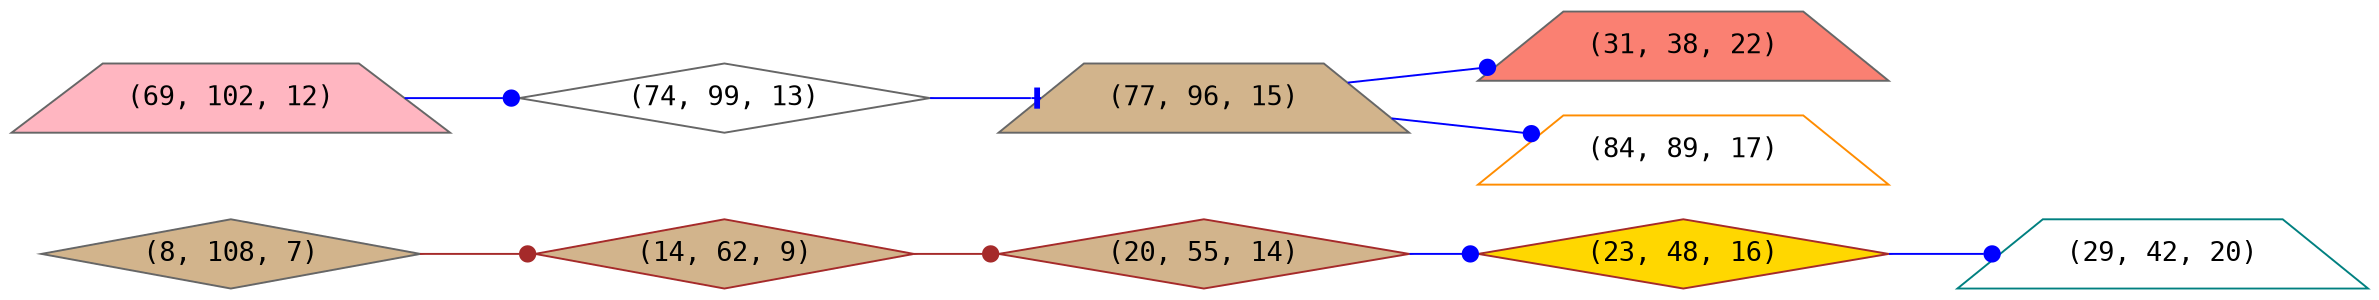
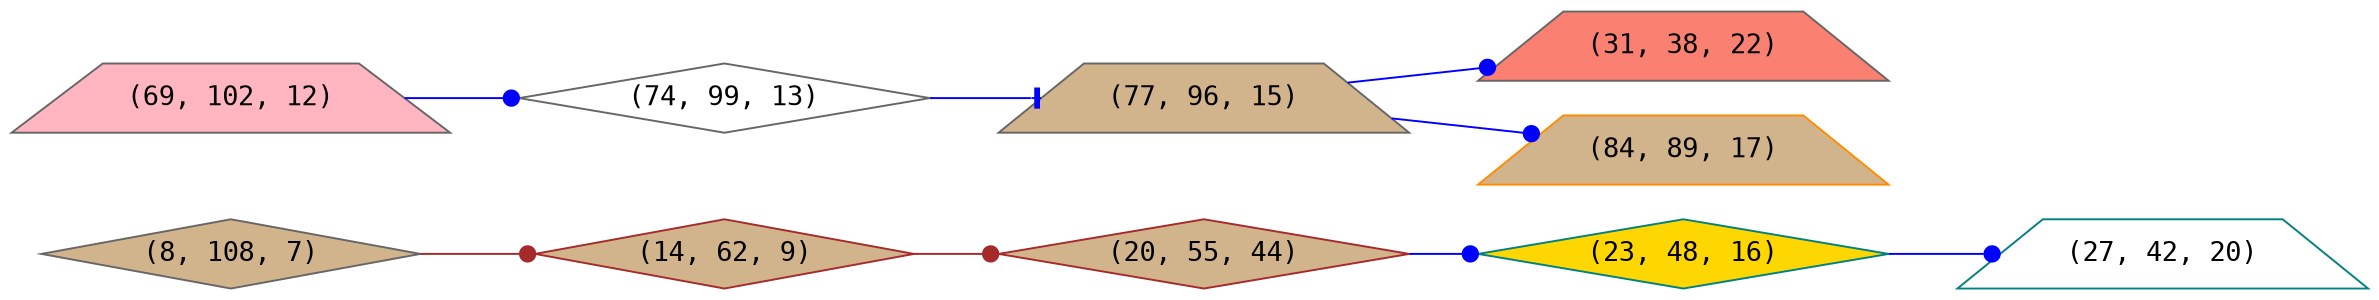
(1683, 150) -> (1683, 150)
(1204, 254) -> (1204, 254)
(1683, 254) -> (1683, 254)
(2163, 254) -> (2163, 254)
